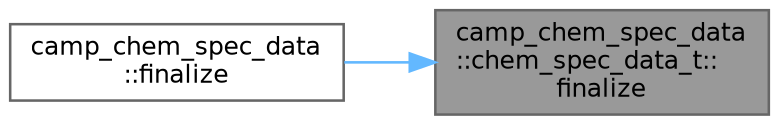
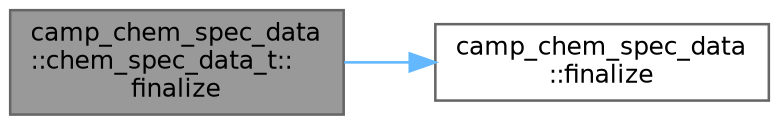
(377, 62) -> (377, 62)
